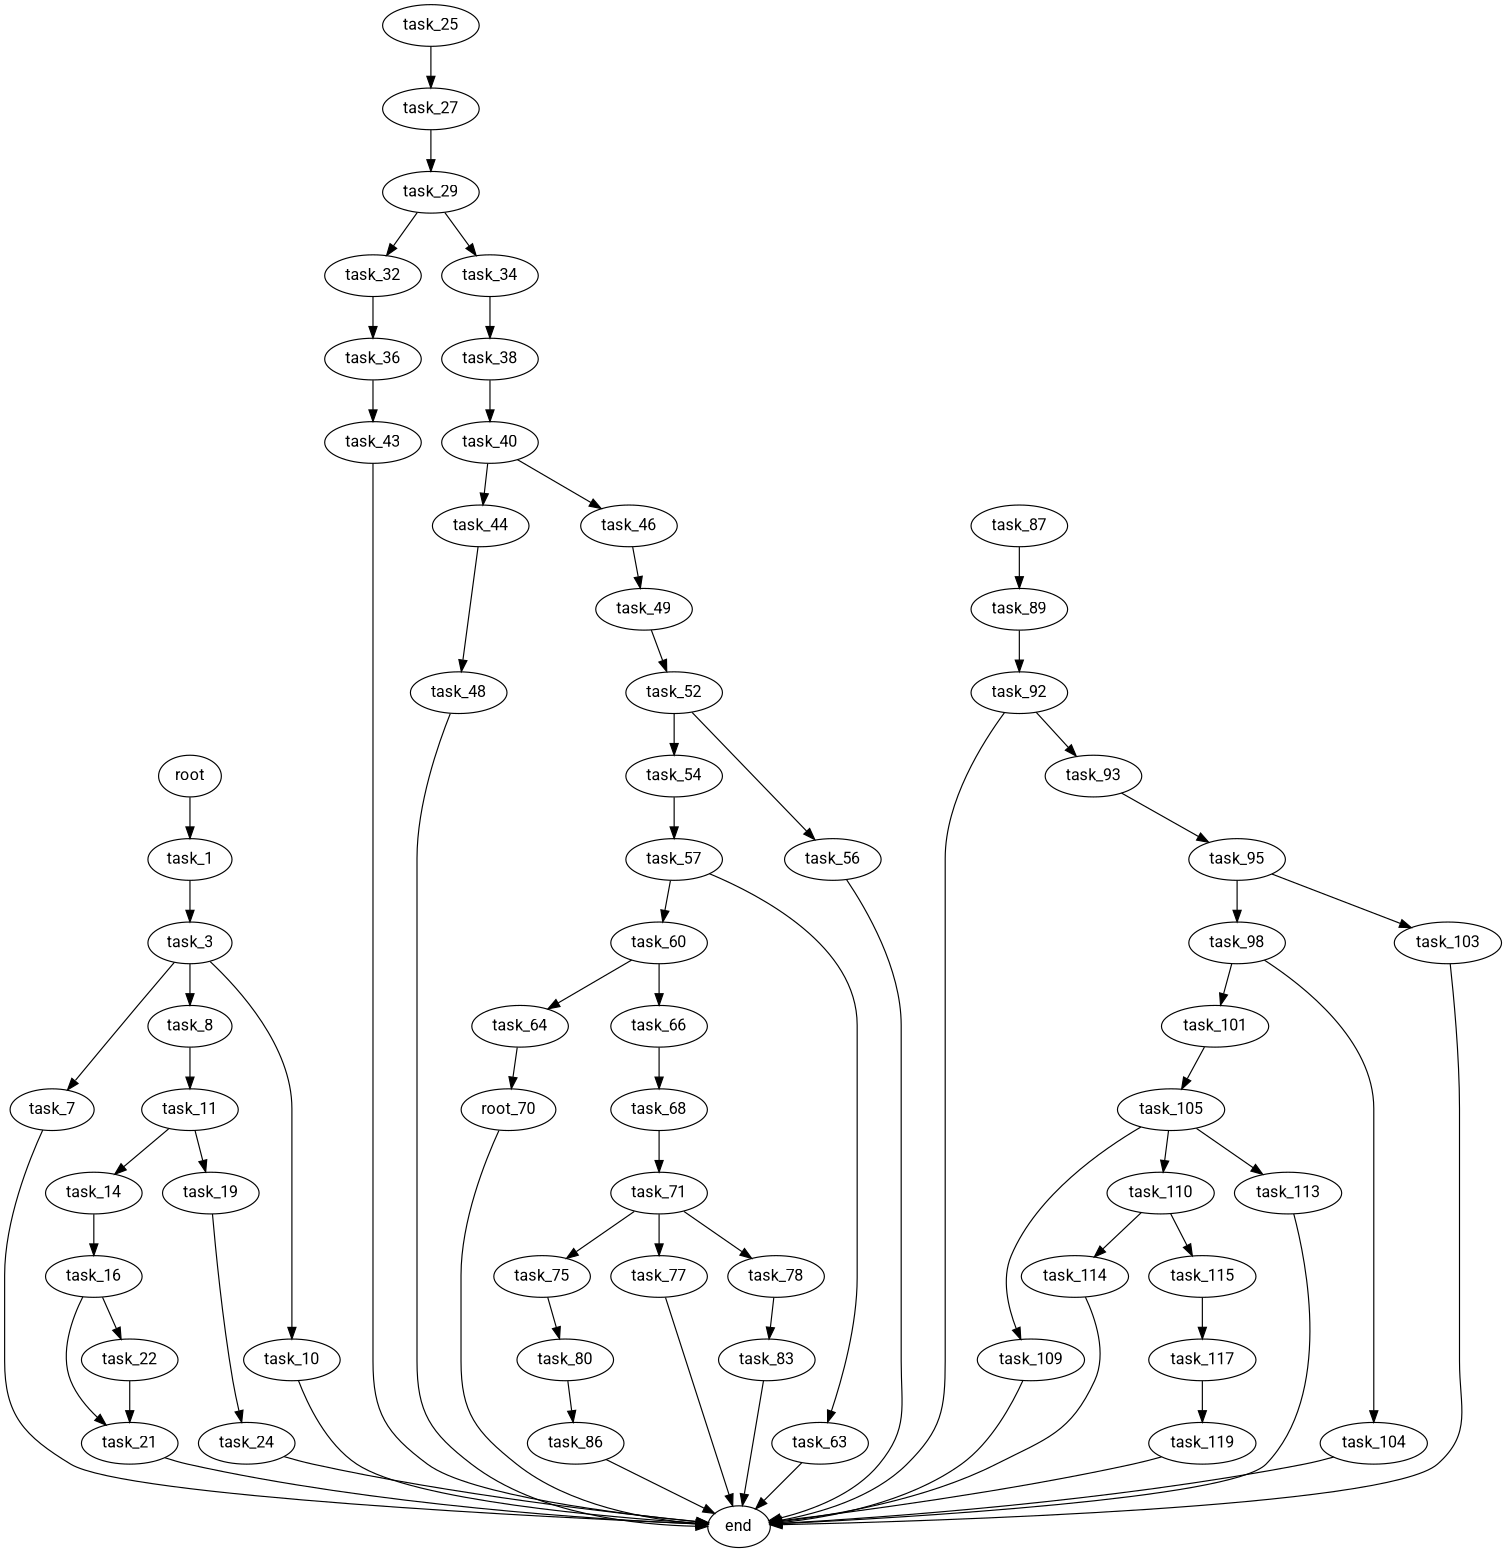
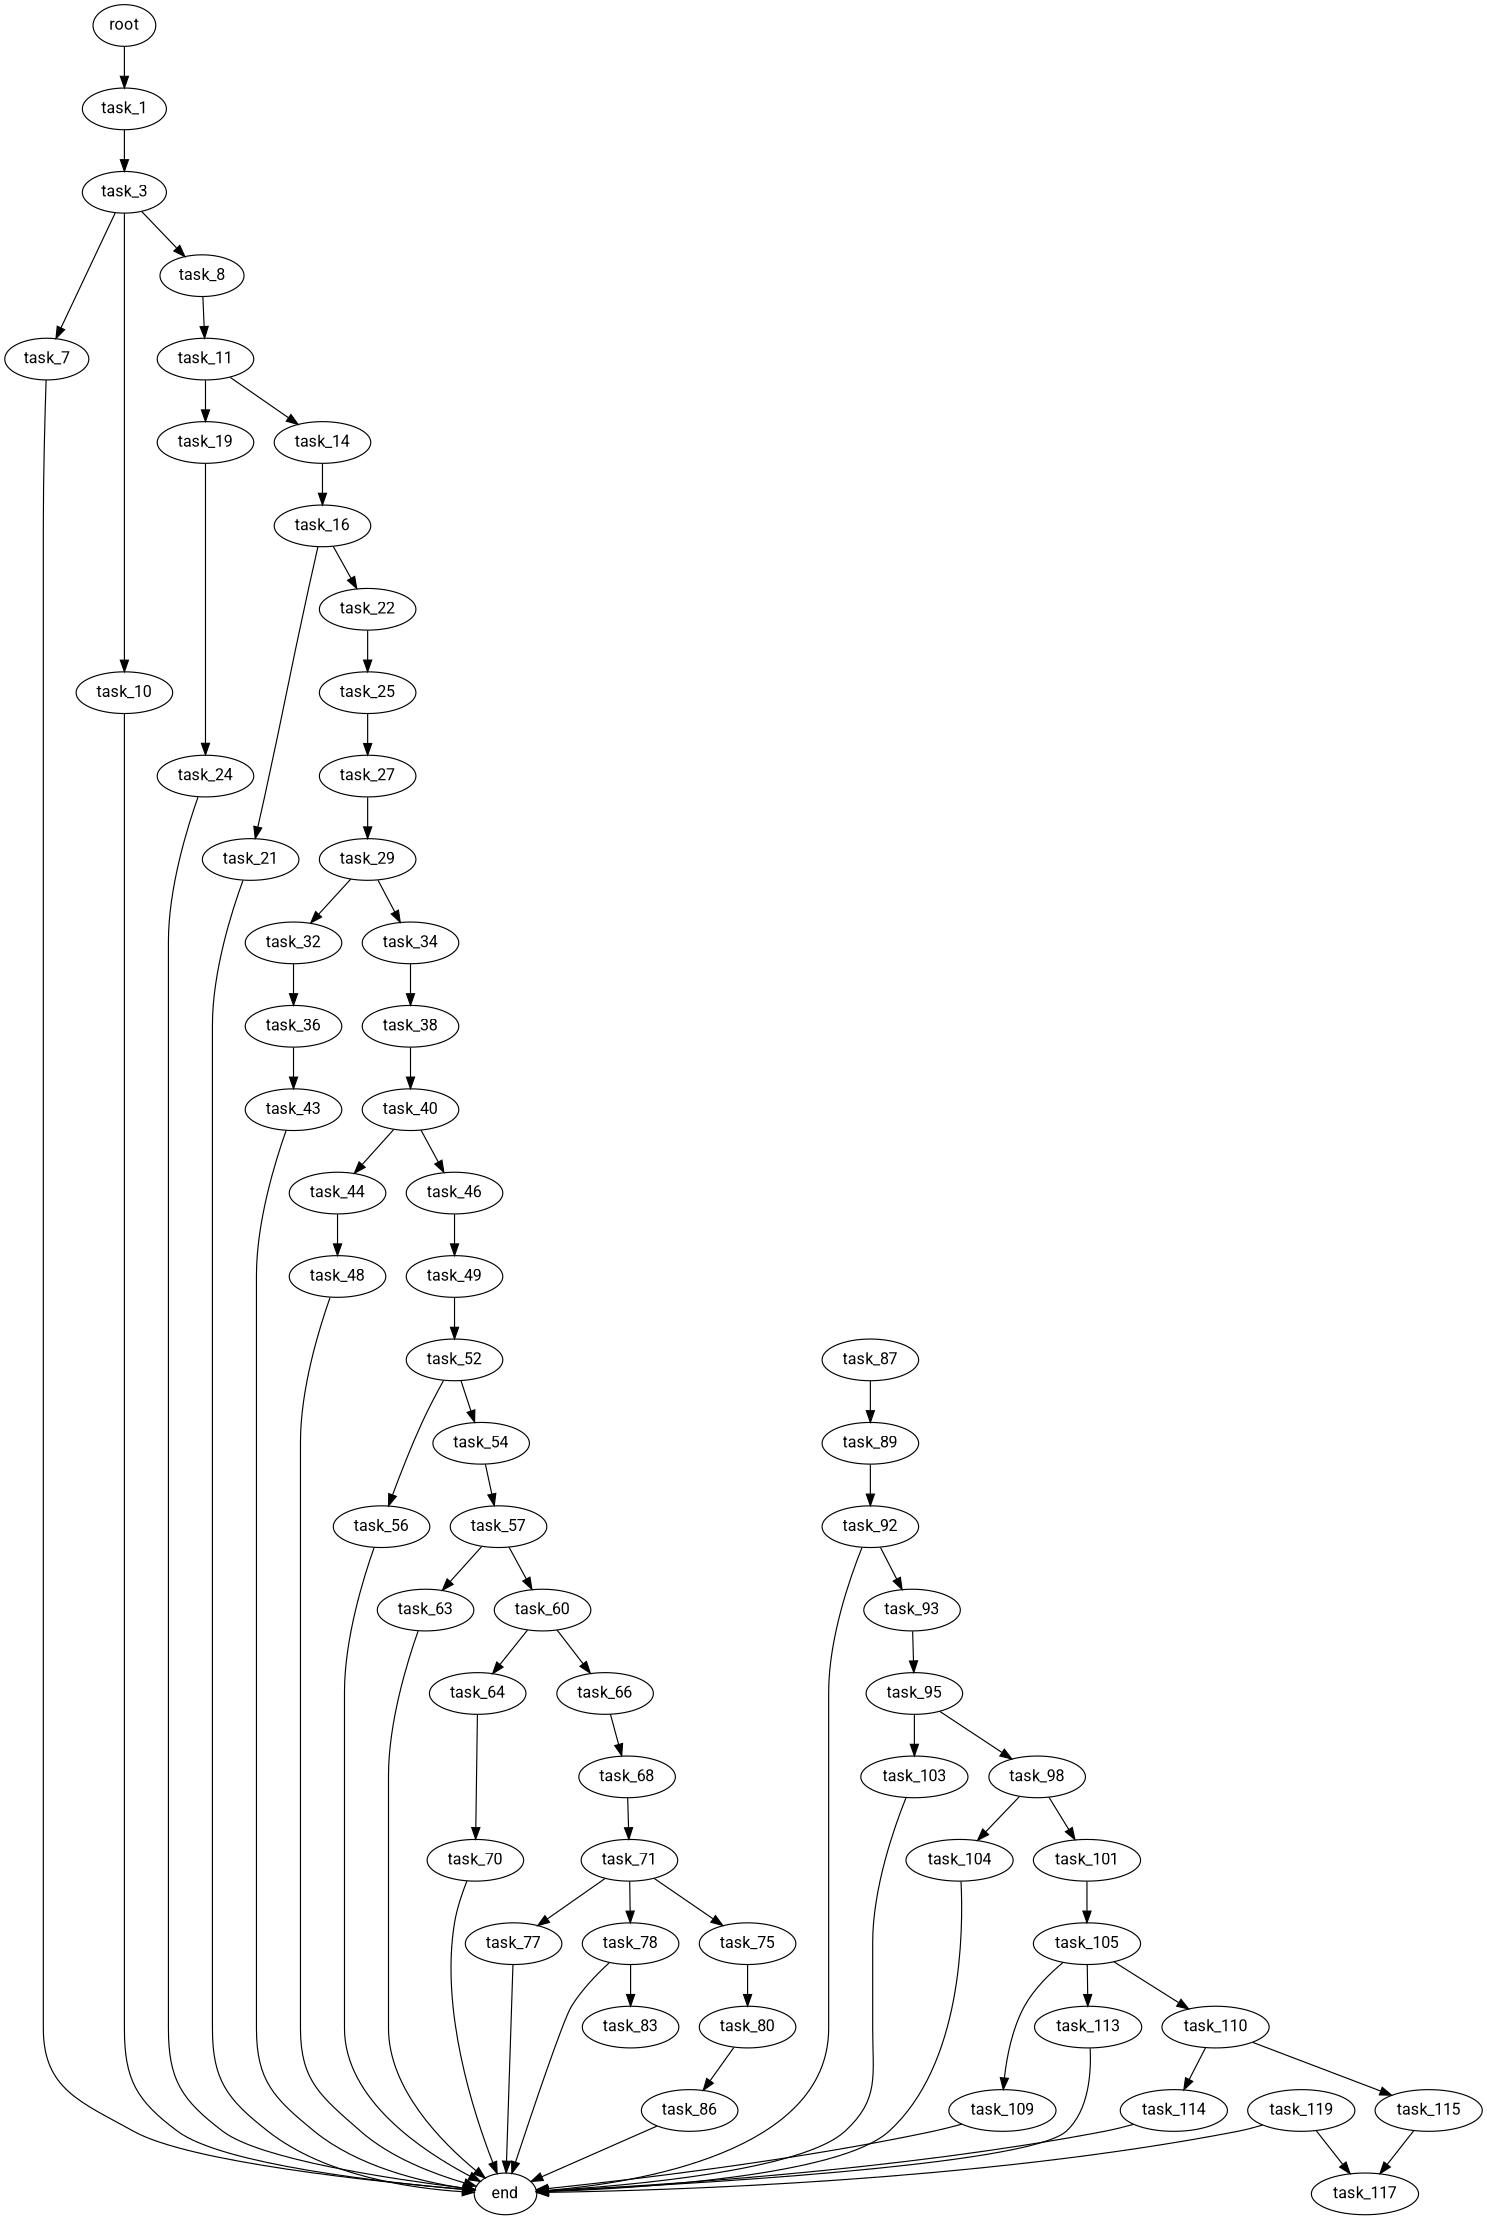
(509, 1110) -> (475, 1860)
(130, 1396) -> (368, 645)
(1202, 1396) -> (1329, 2148)
(754, 1437) -> (552, 2056)
